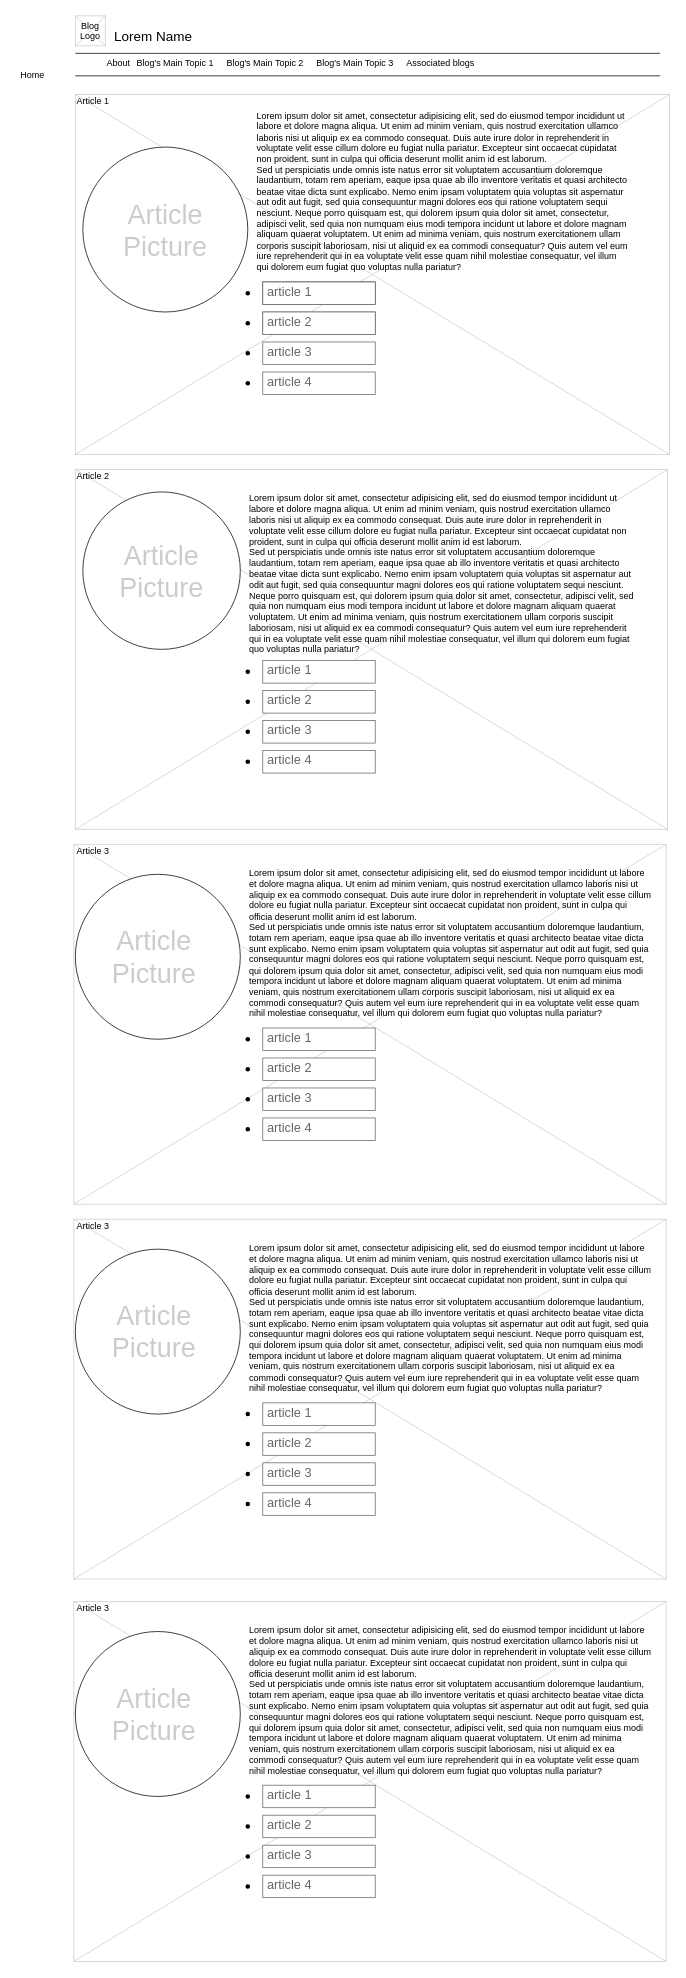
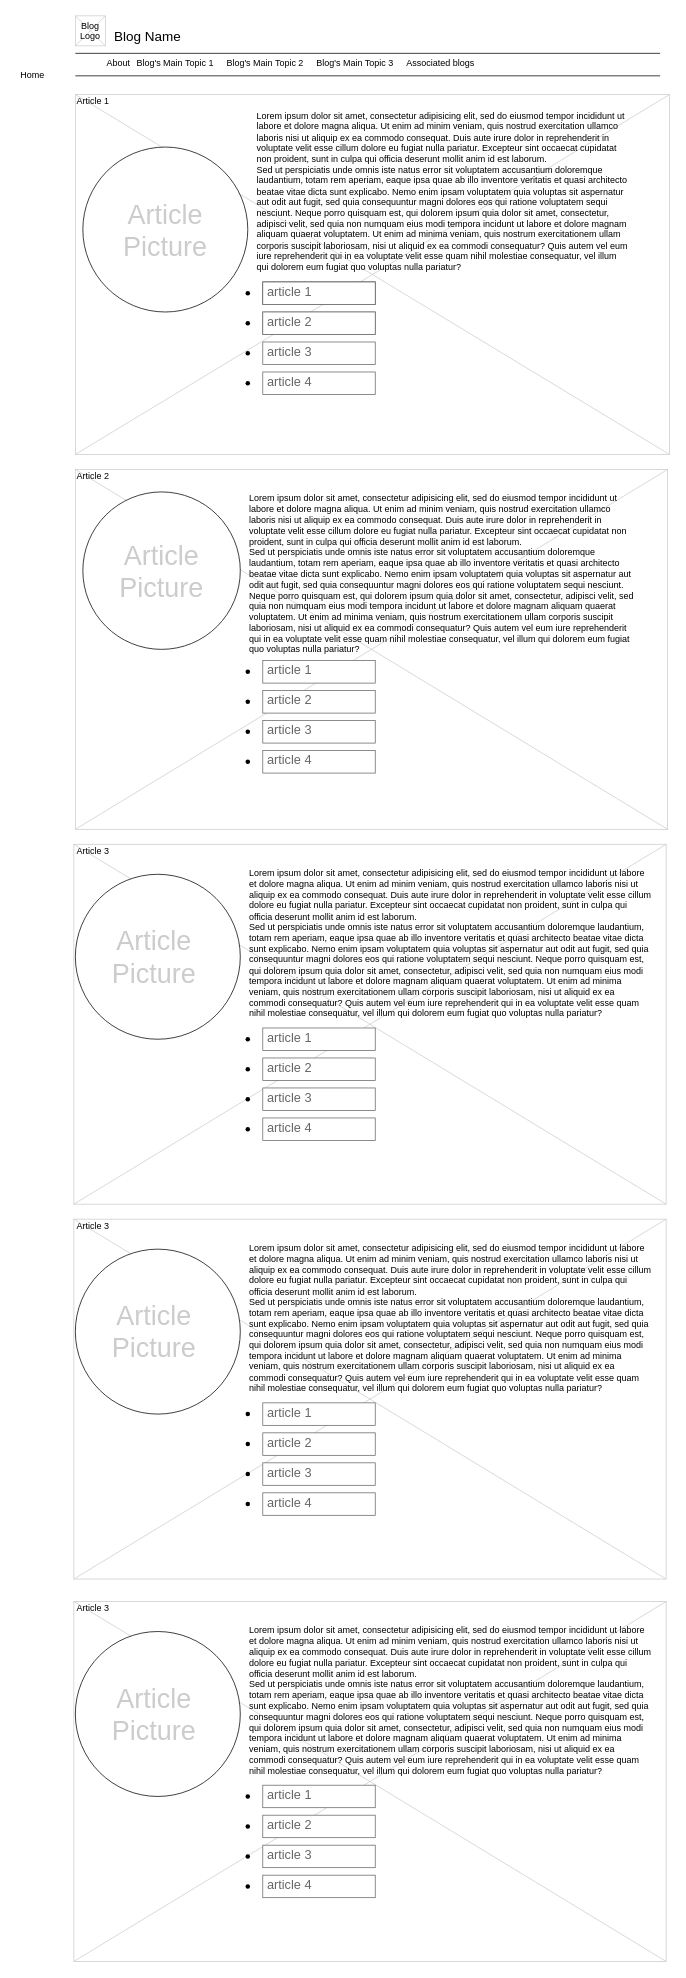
(150, 36) -> (145, 36)
